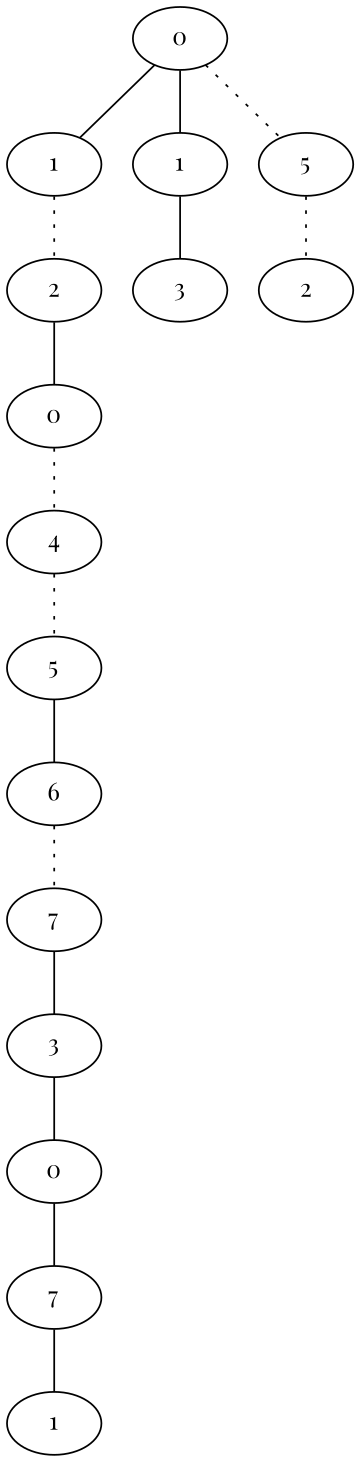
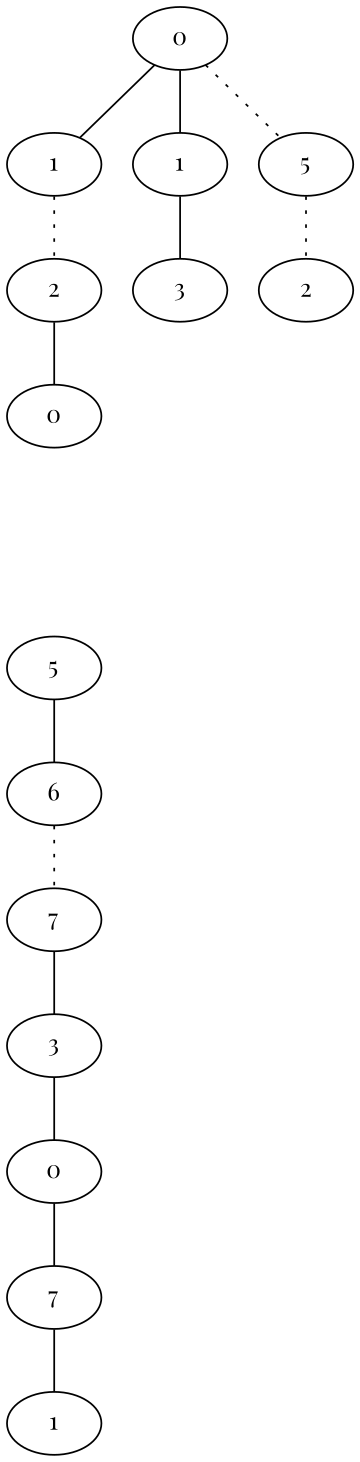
(54, 542) -> none
